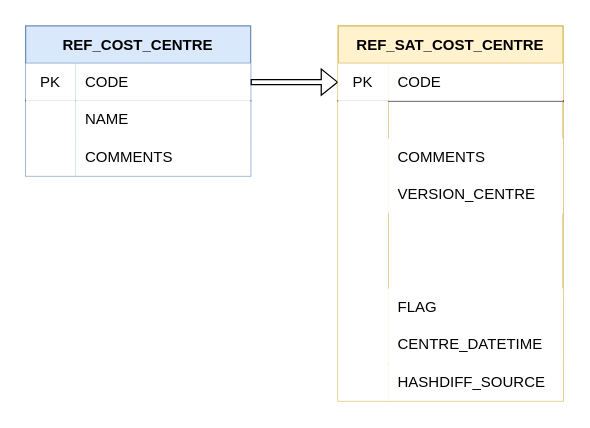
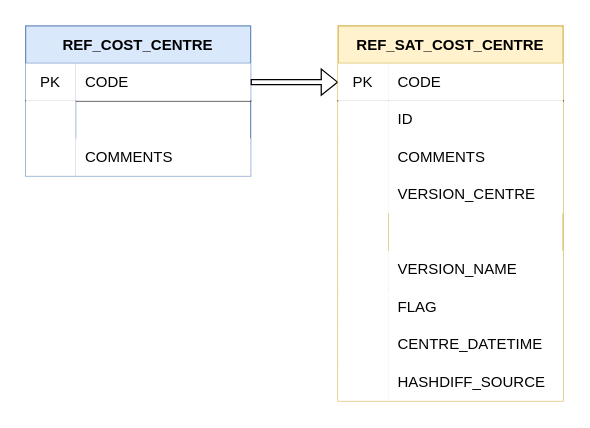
(163, 119) -> none
none -> (476, 119)
none -> (476, 269)
